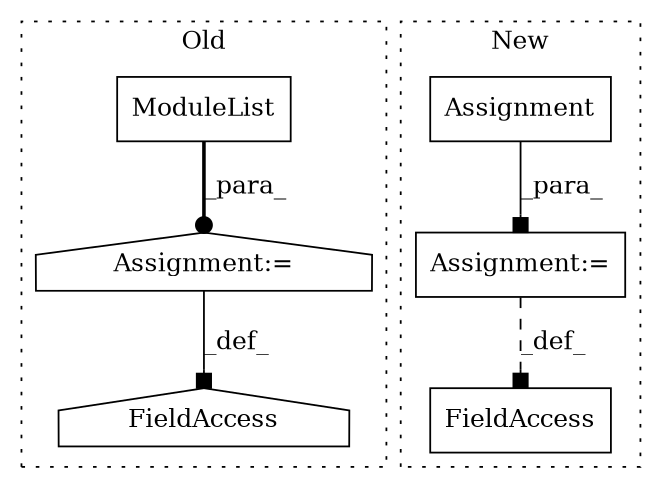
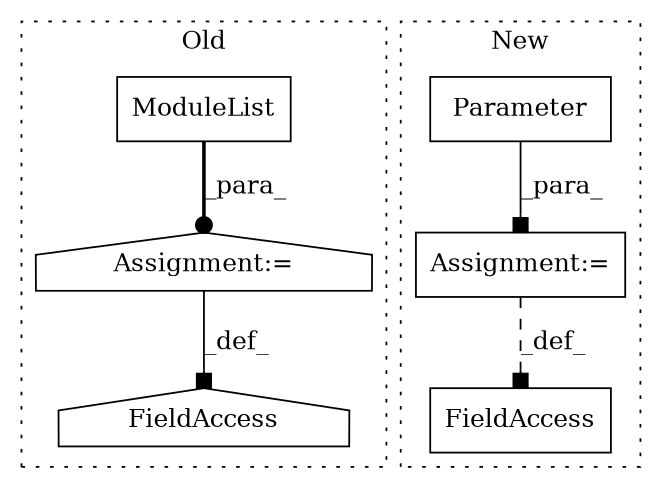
(521, 109) -> (521, 109)
